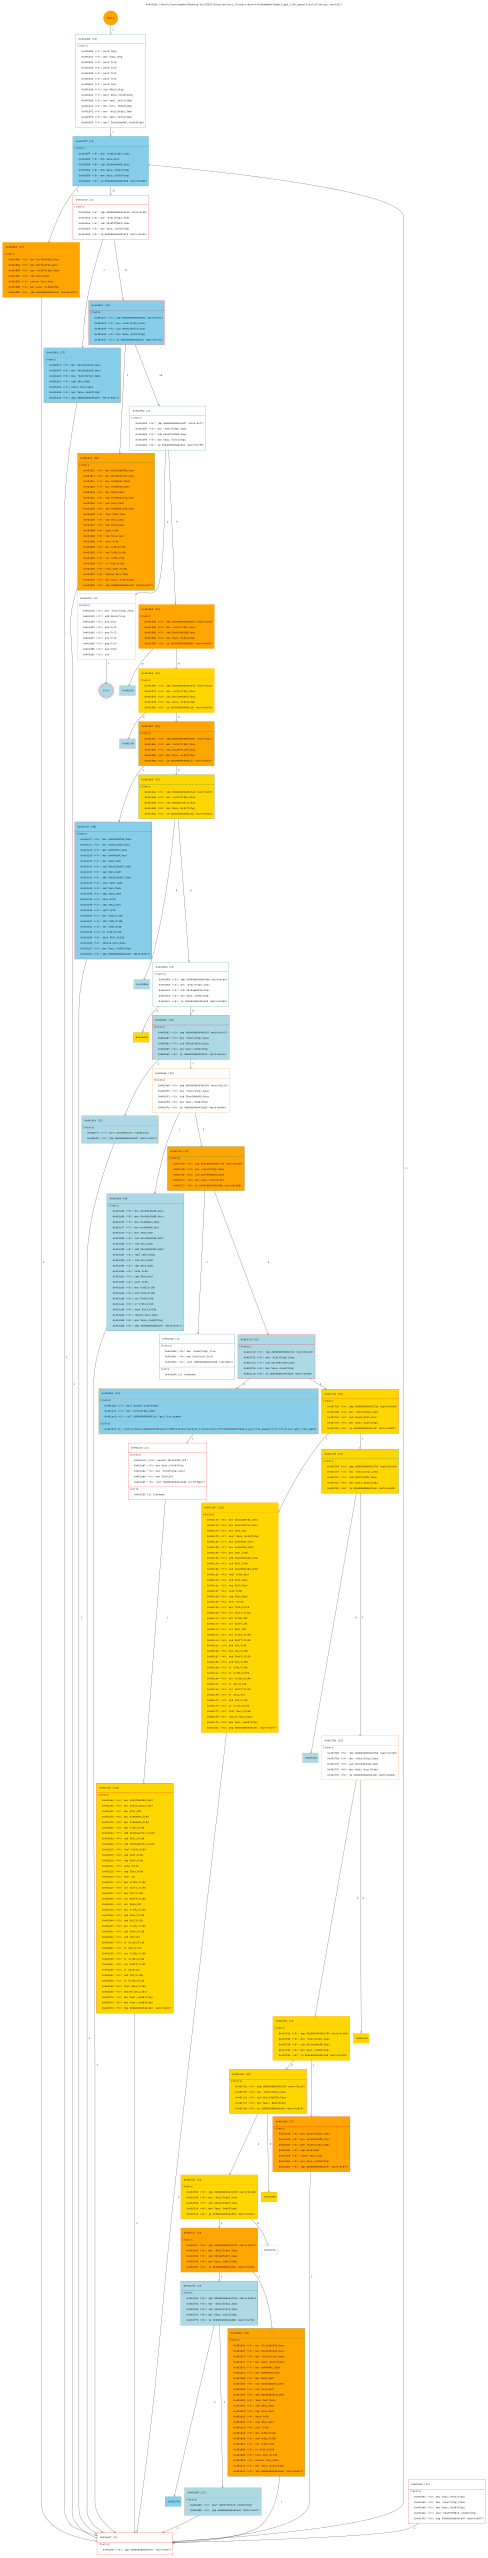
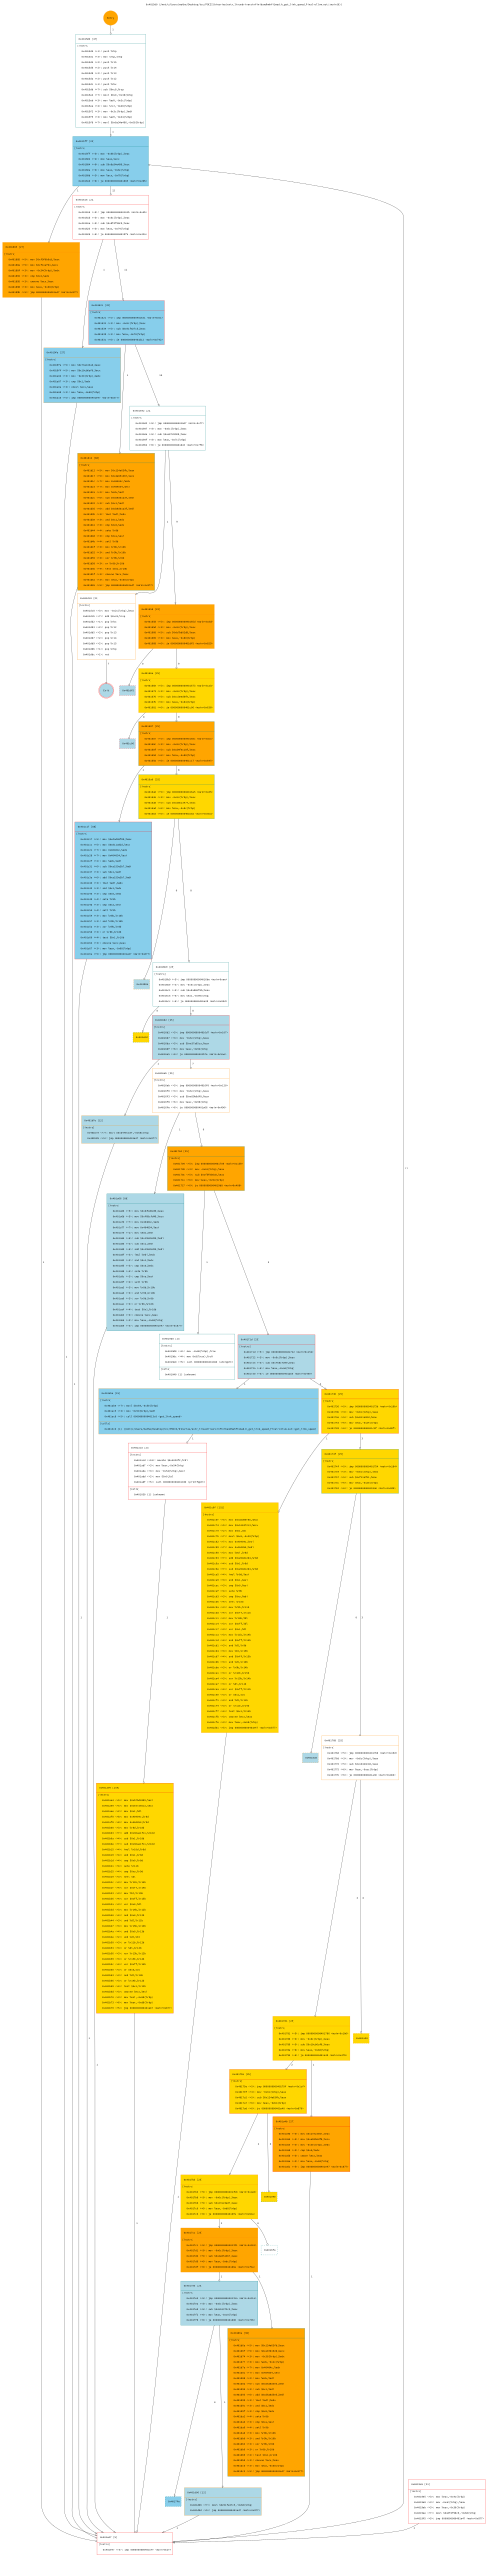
(248, 2532) -> none
